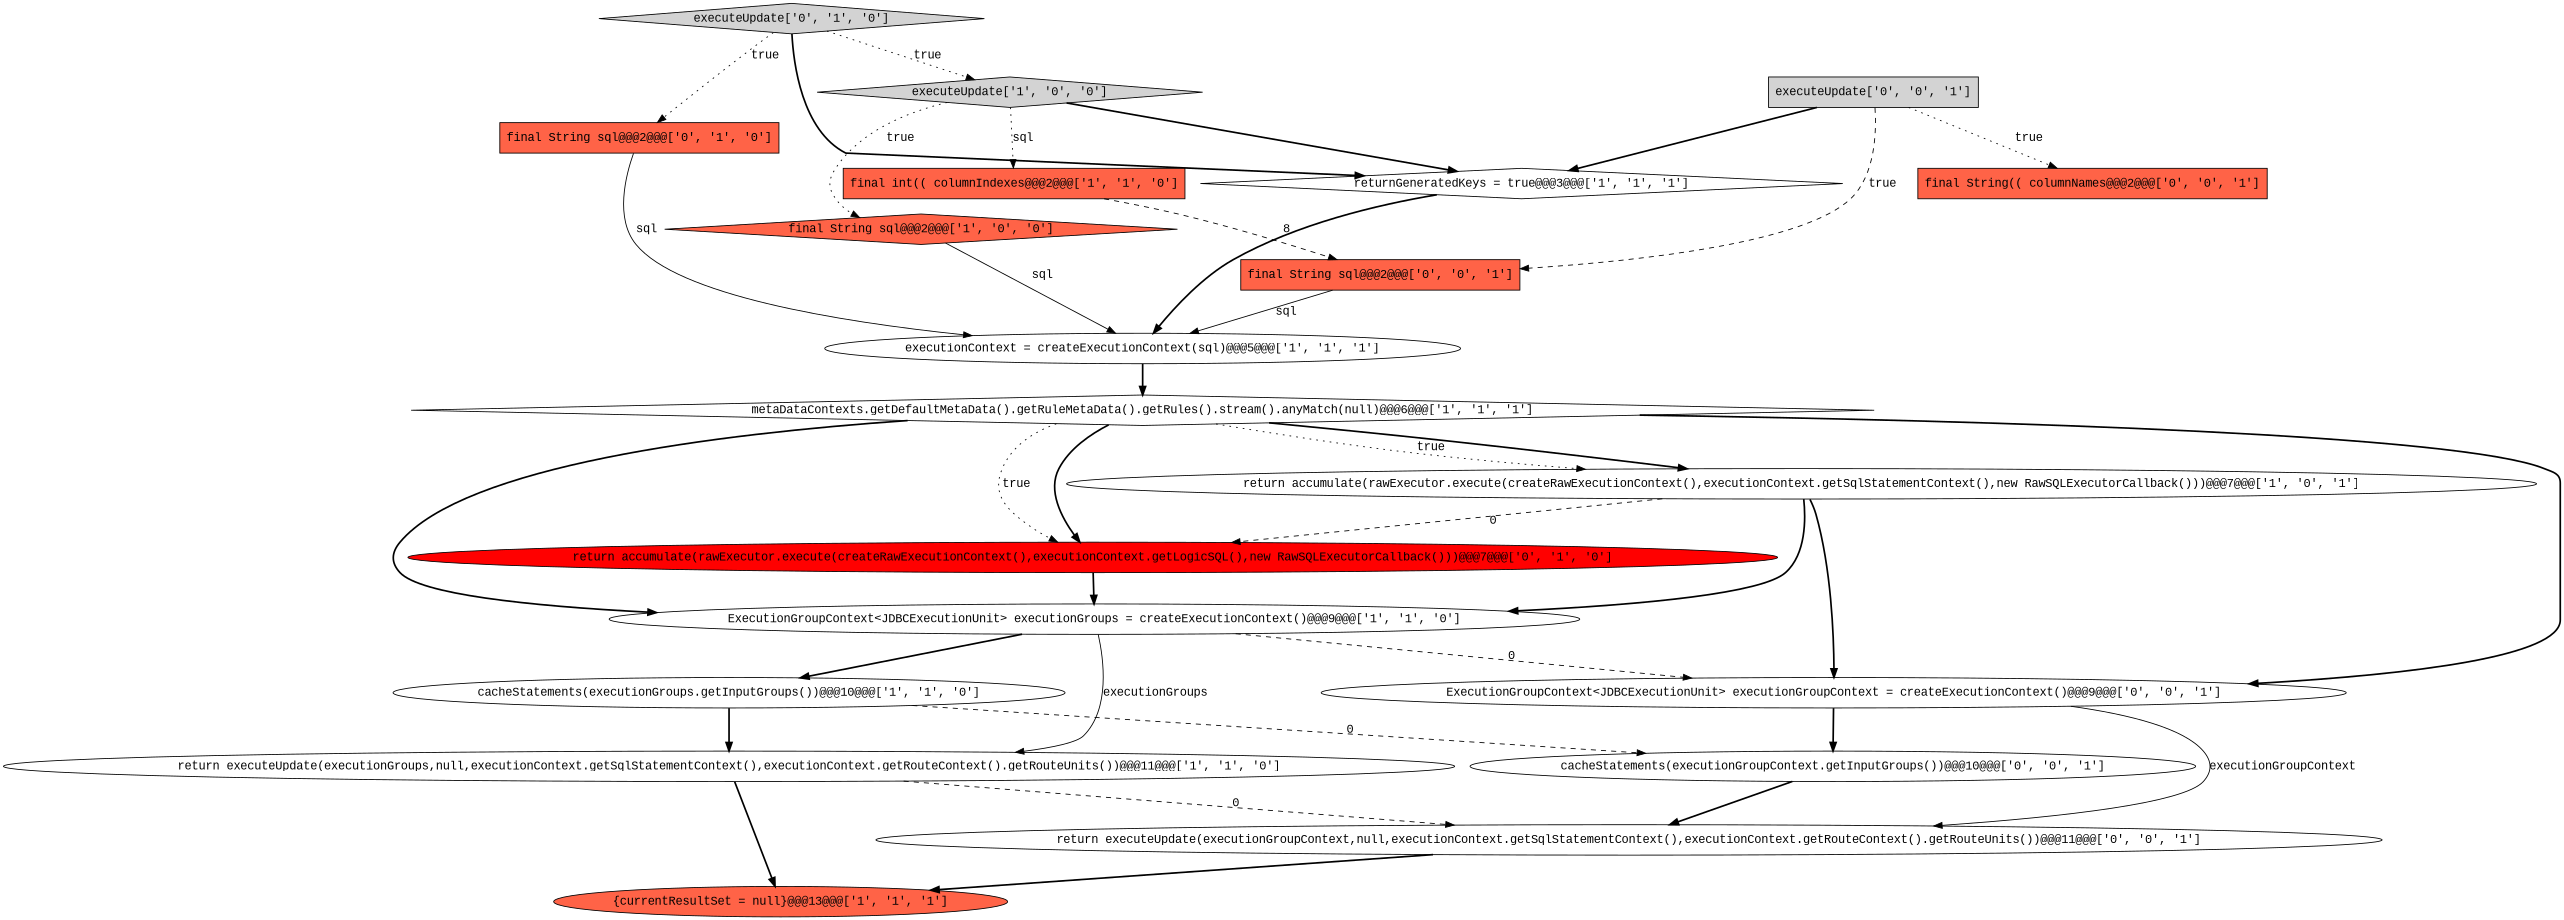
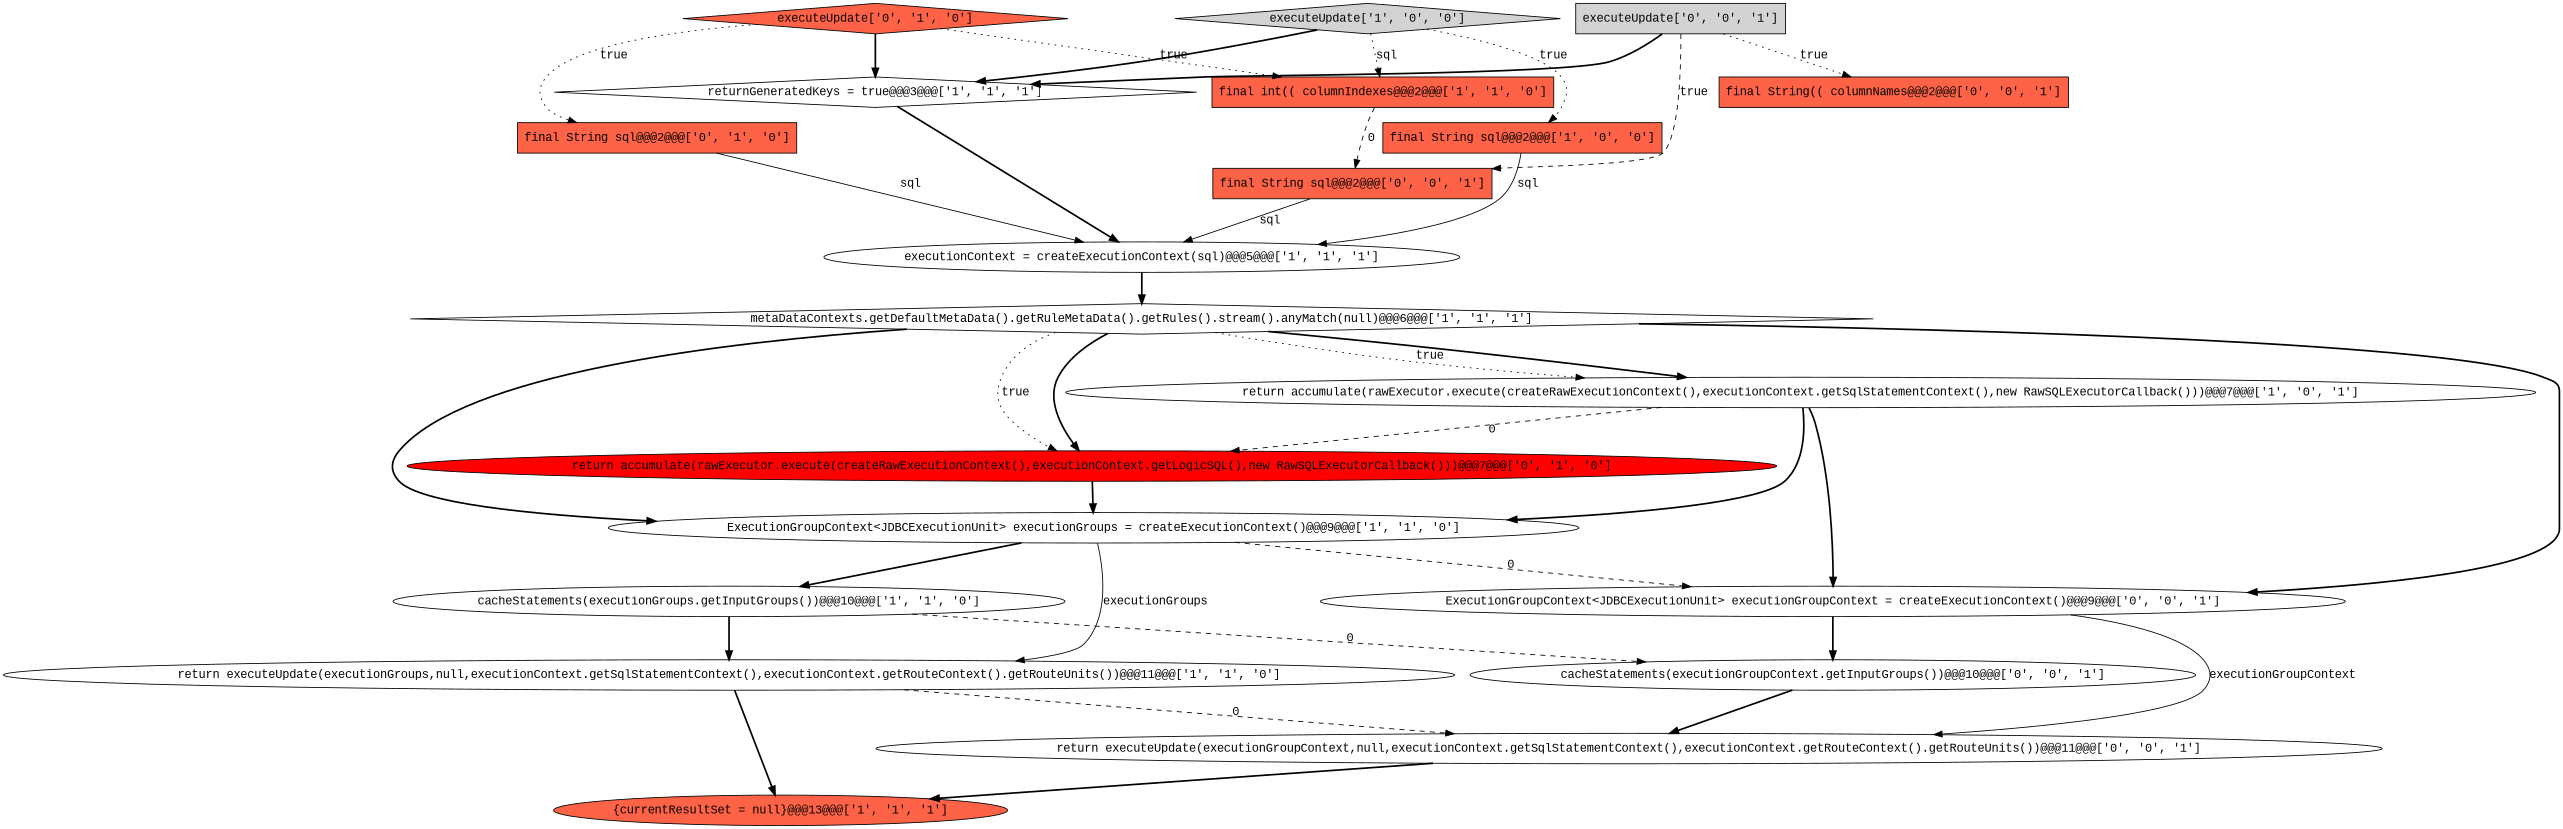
(792, 19) -> (875, 19)
(897, 54) -> (1107, 52)
(921, 229) -> (1522, 138)
(1287, 229) -> (1371, 138)
